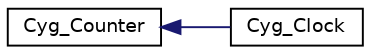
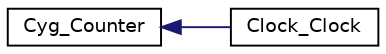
(297, 27) -> (305, 27)
